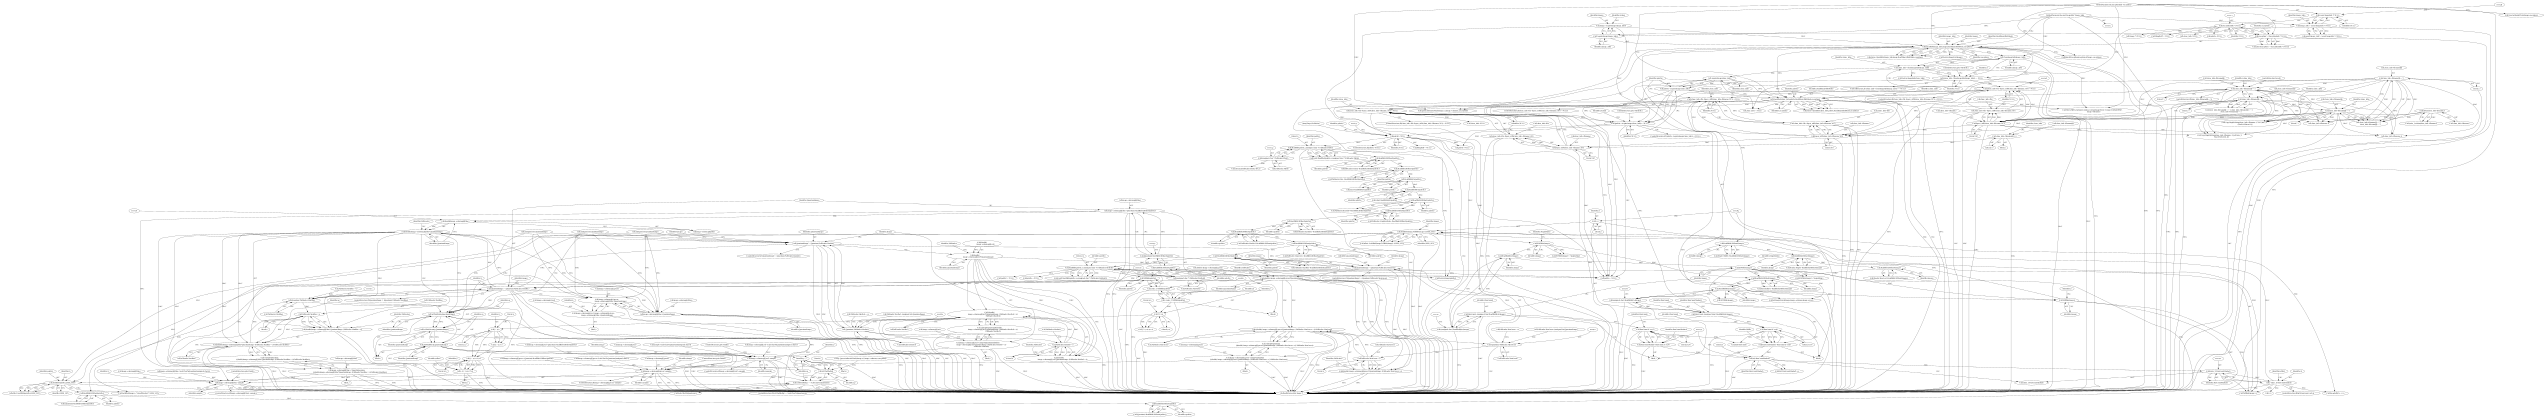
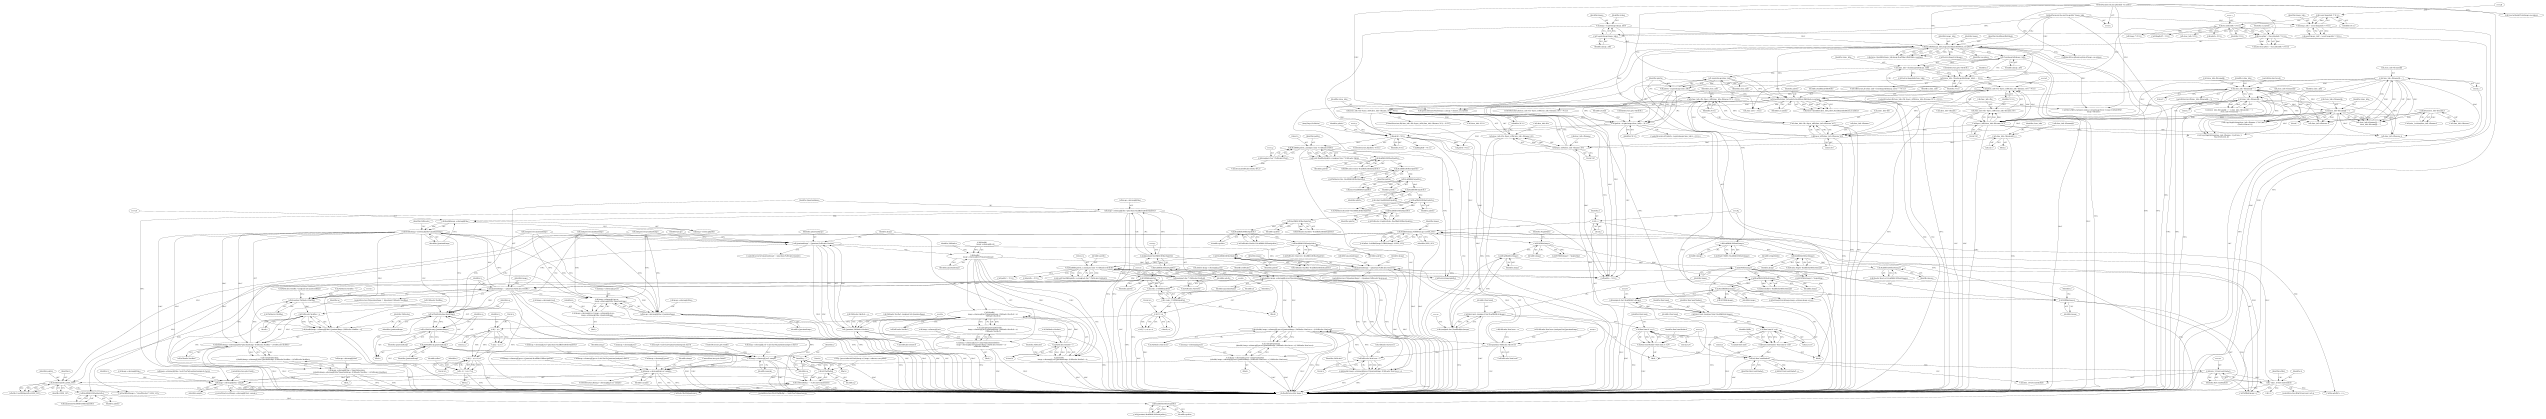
(2227, 6) -> (2111, 15)
(1280, 169) -> none
none -> (300, 289)
(725, 371) -> none
